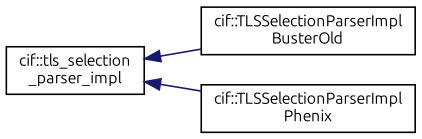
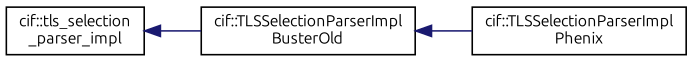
(181, 88) -> (452, 31)
